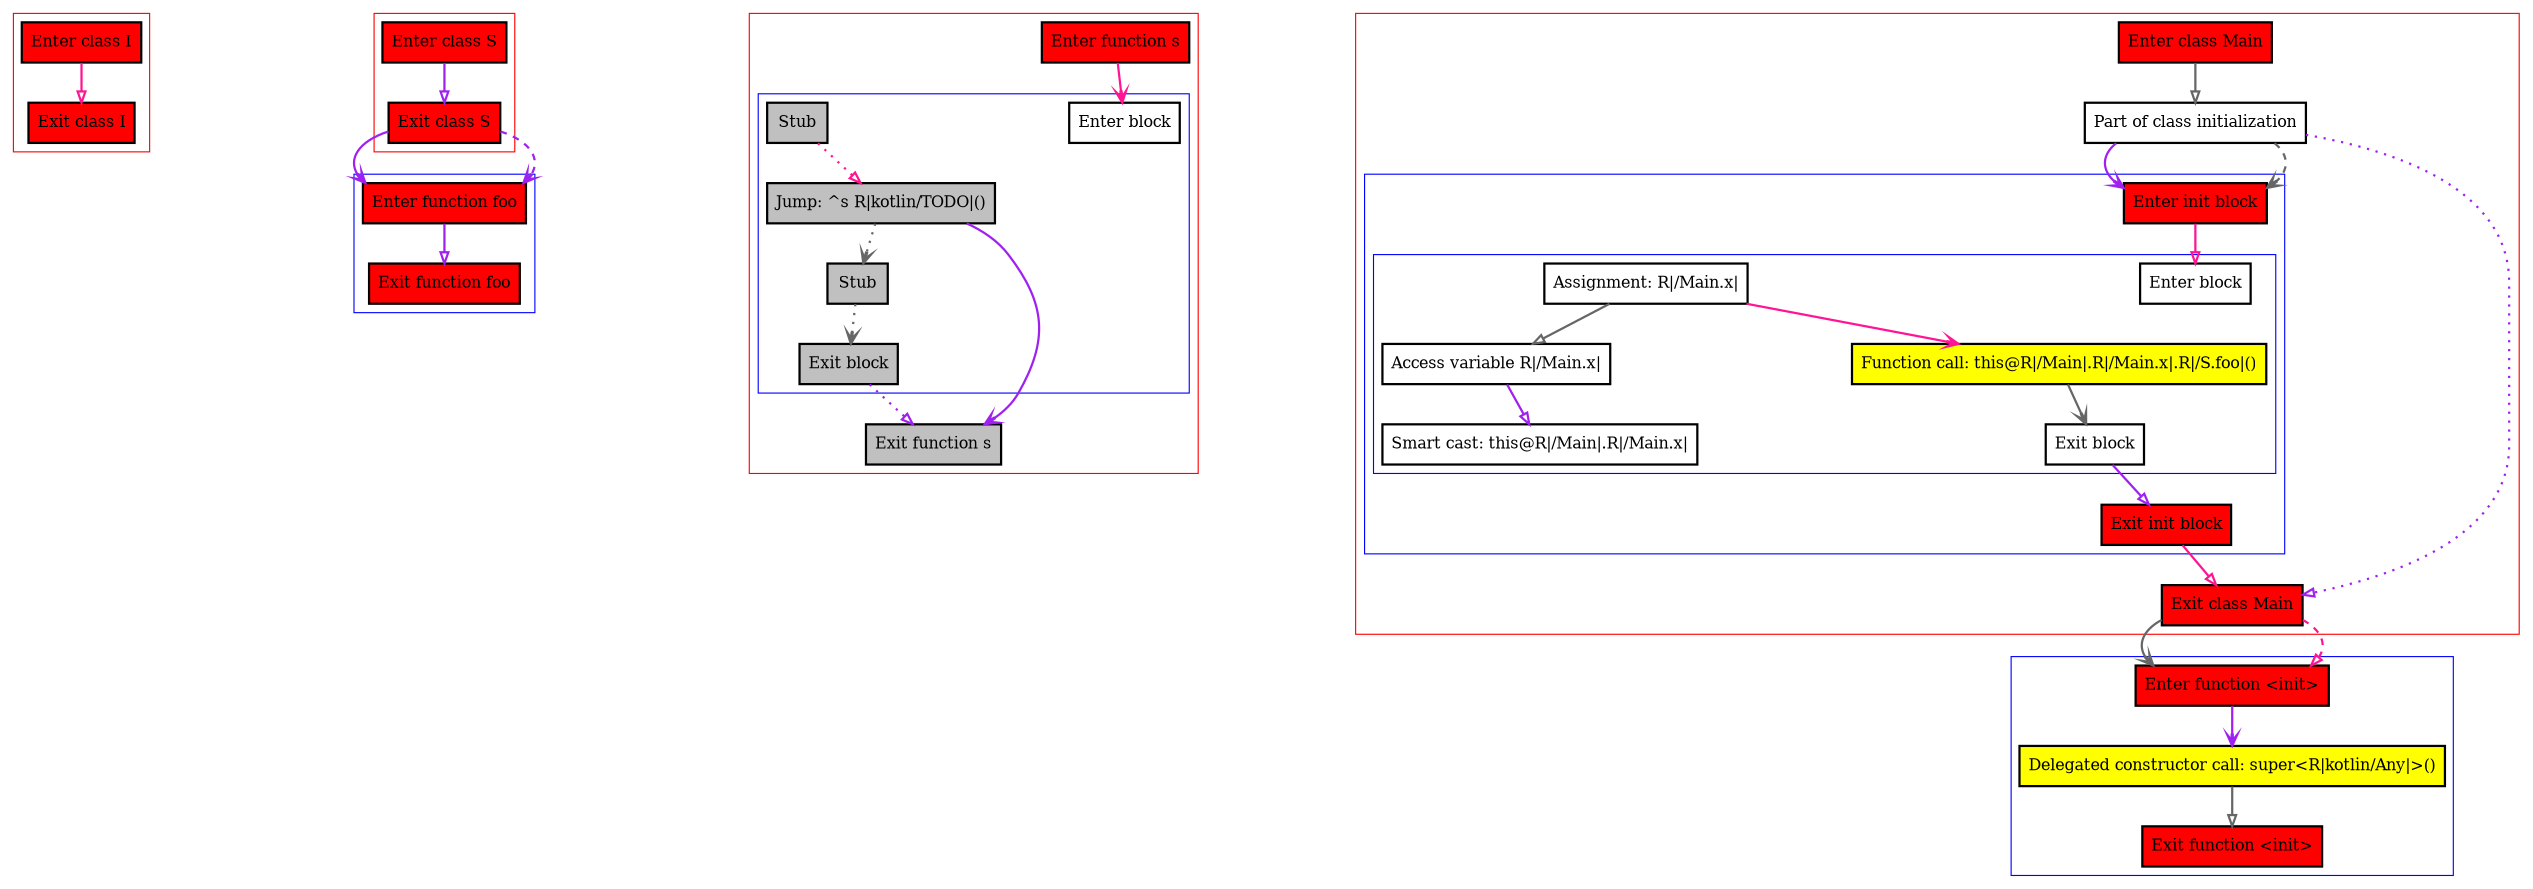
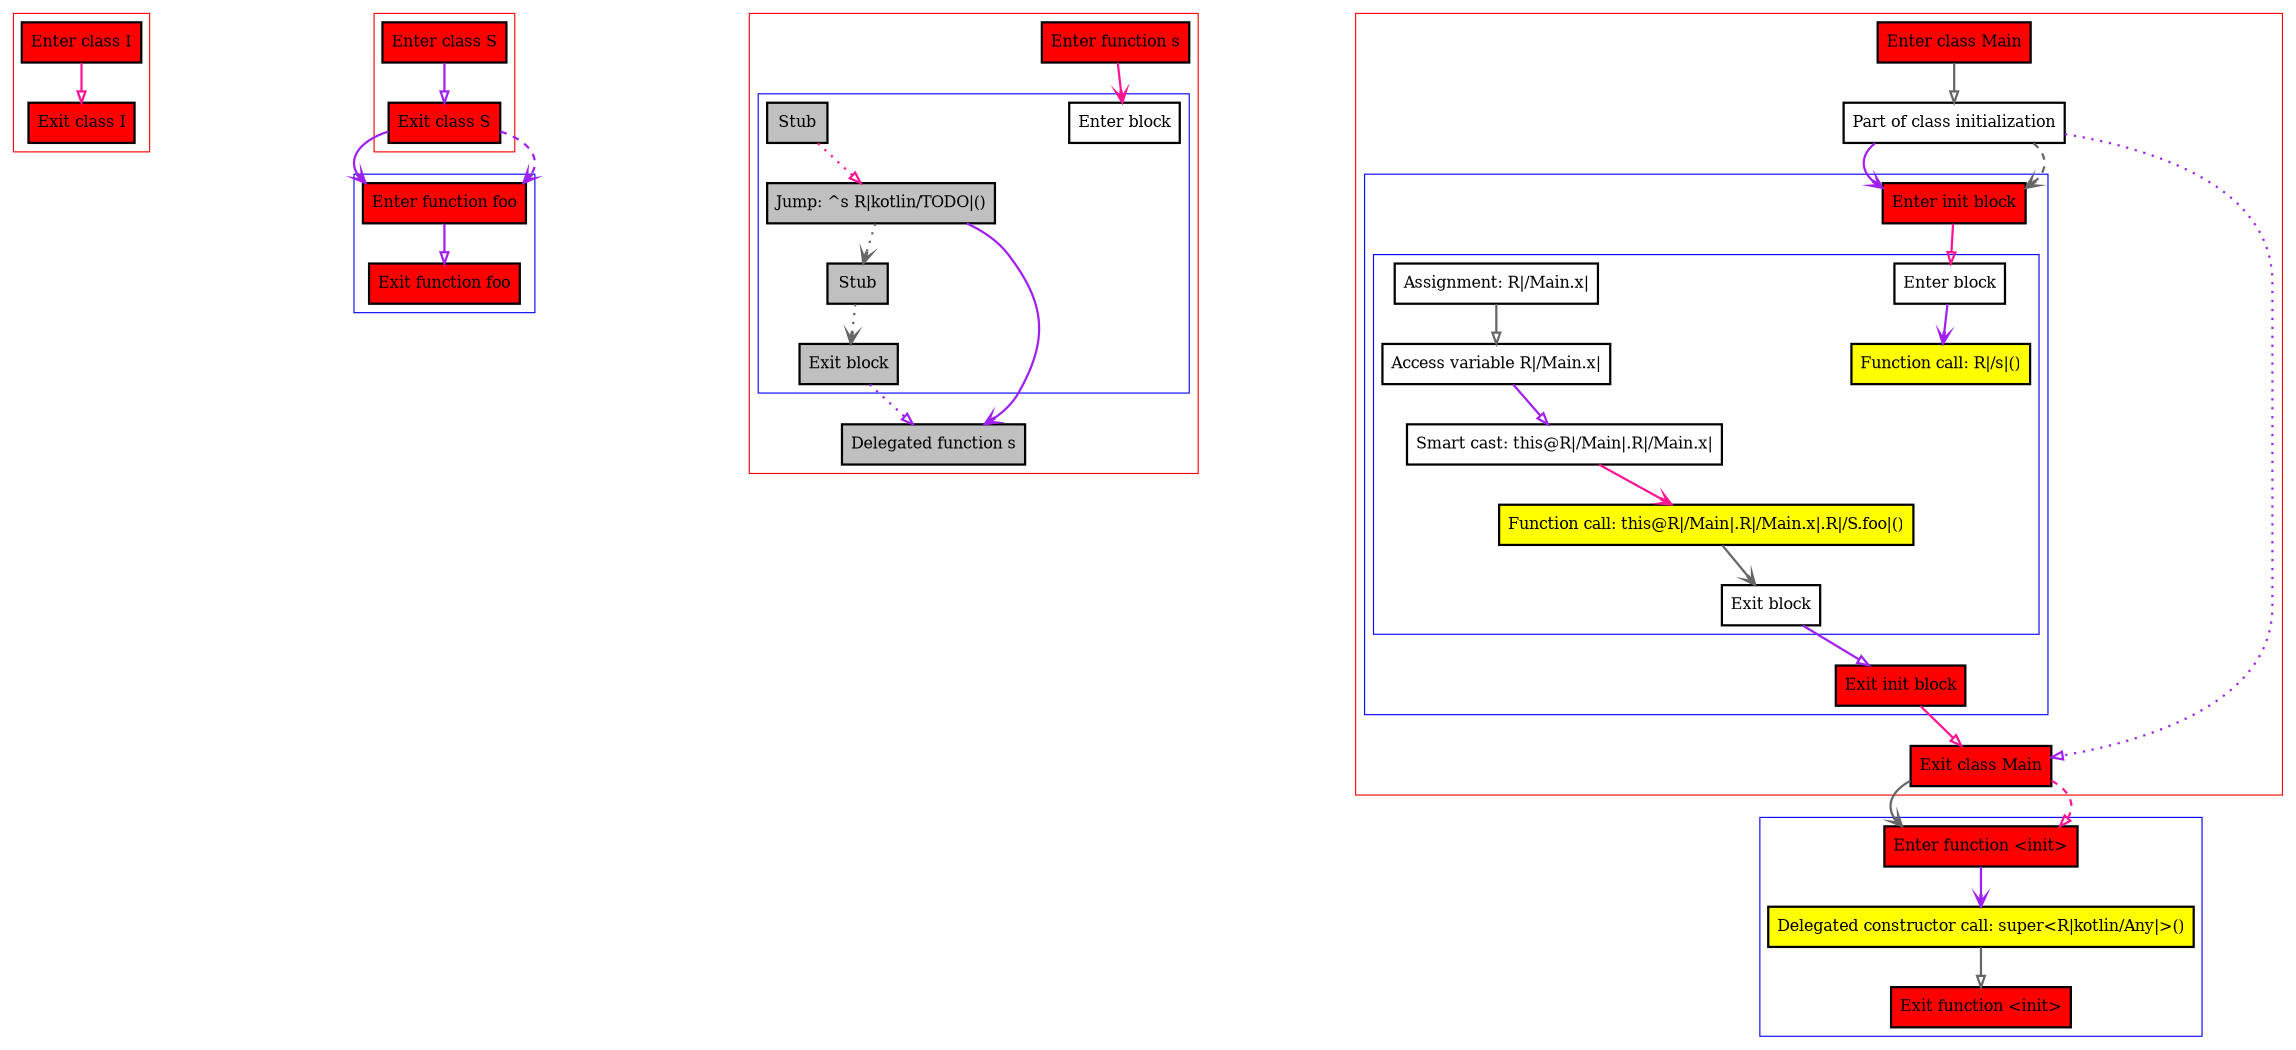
(1847, 323) -> (1630, 482)
none -> (1941, 364)
(934, 444) -> (934, 444)
